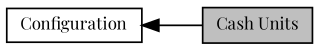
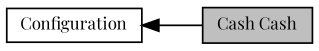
(258, 25) -> (258, 25)
